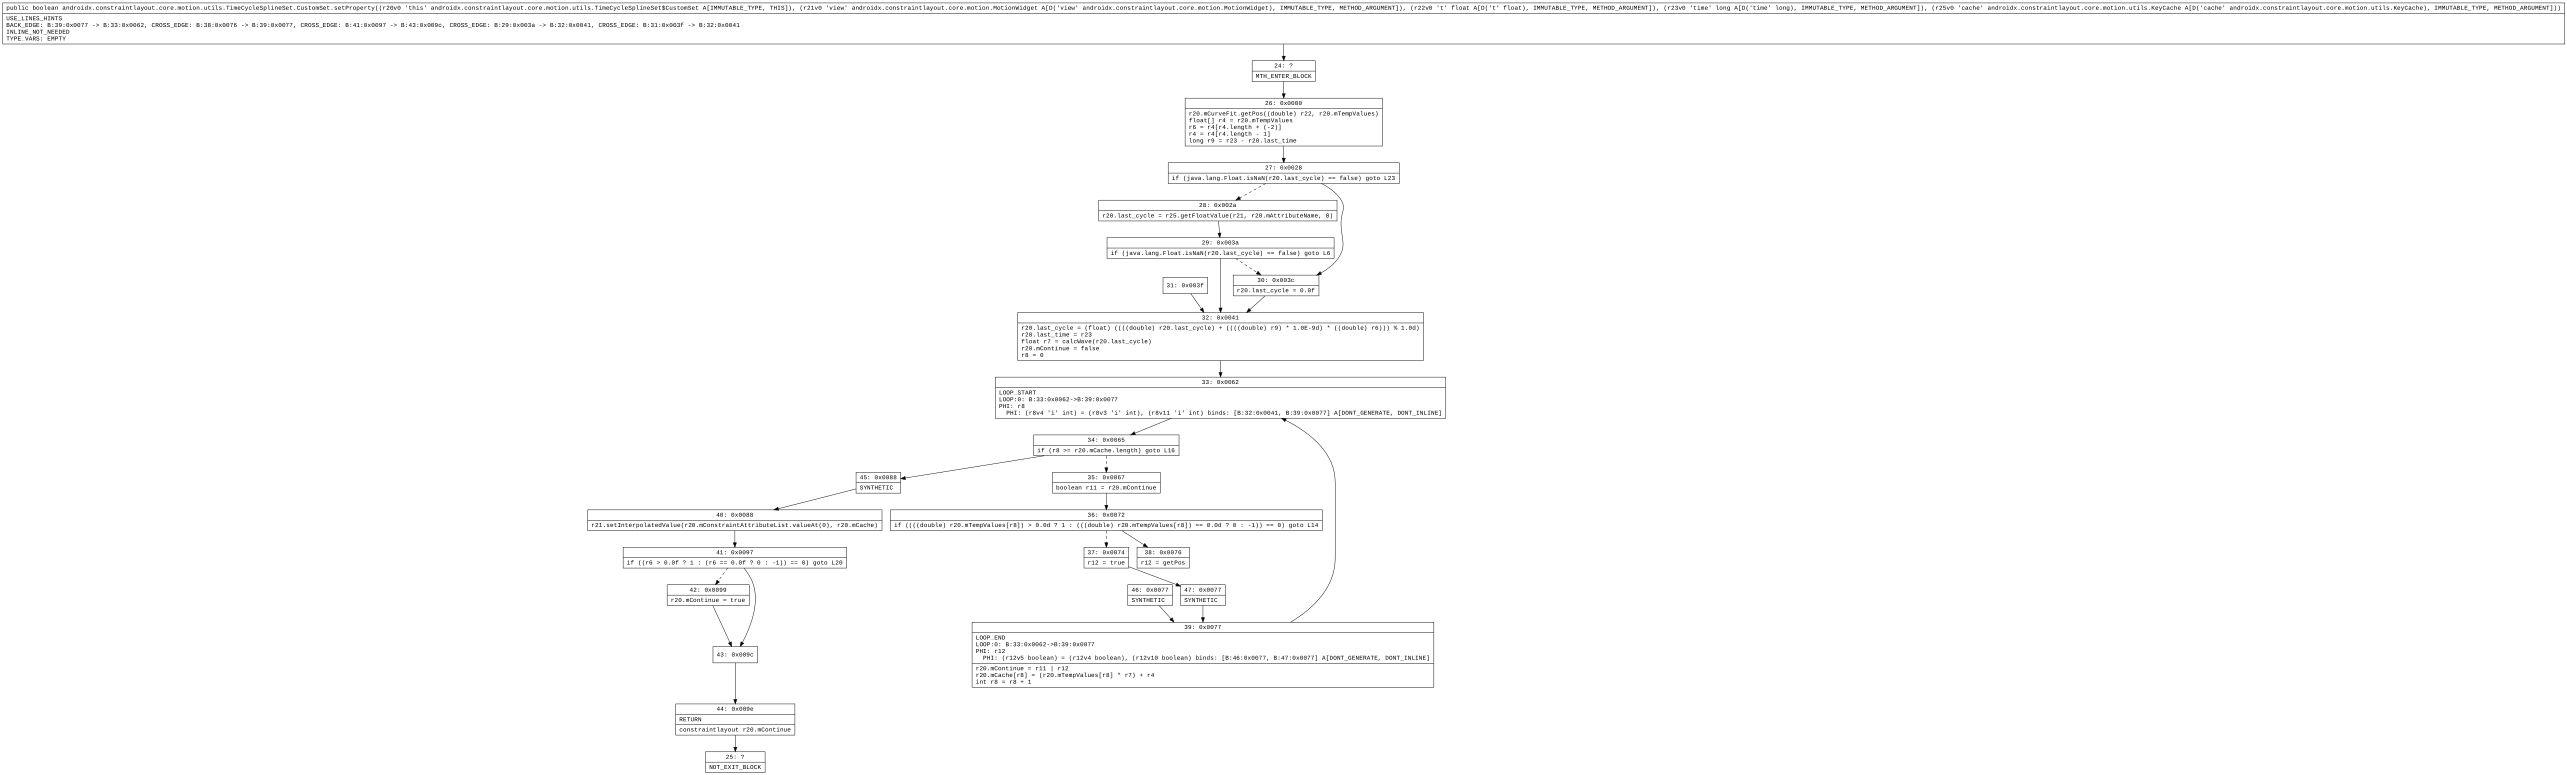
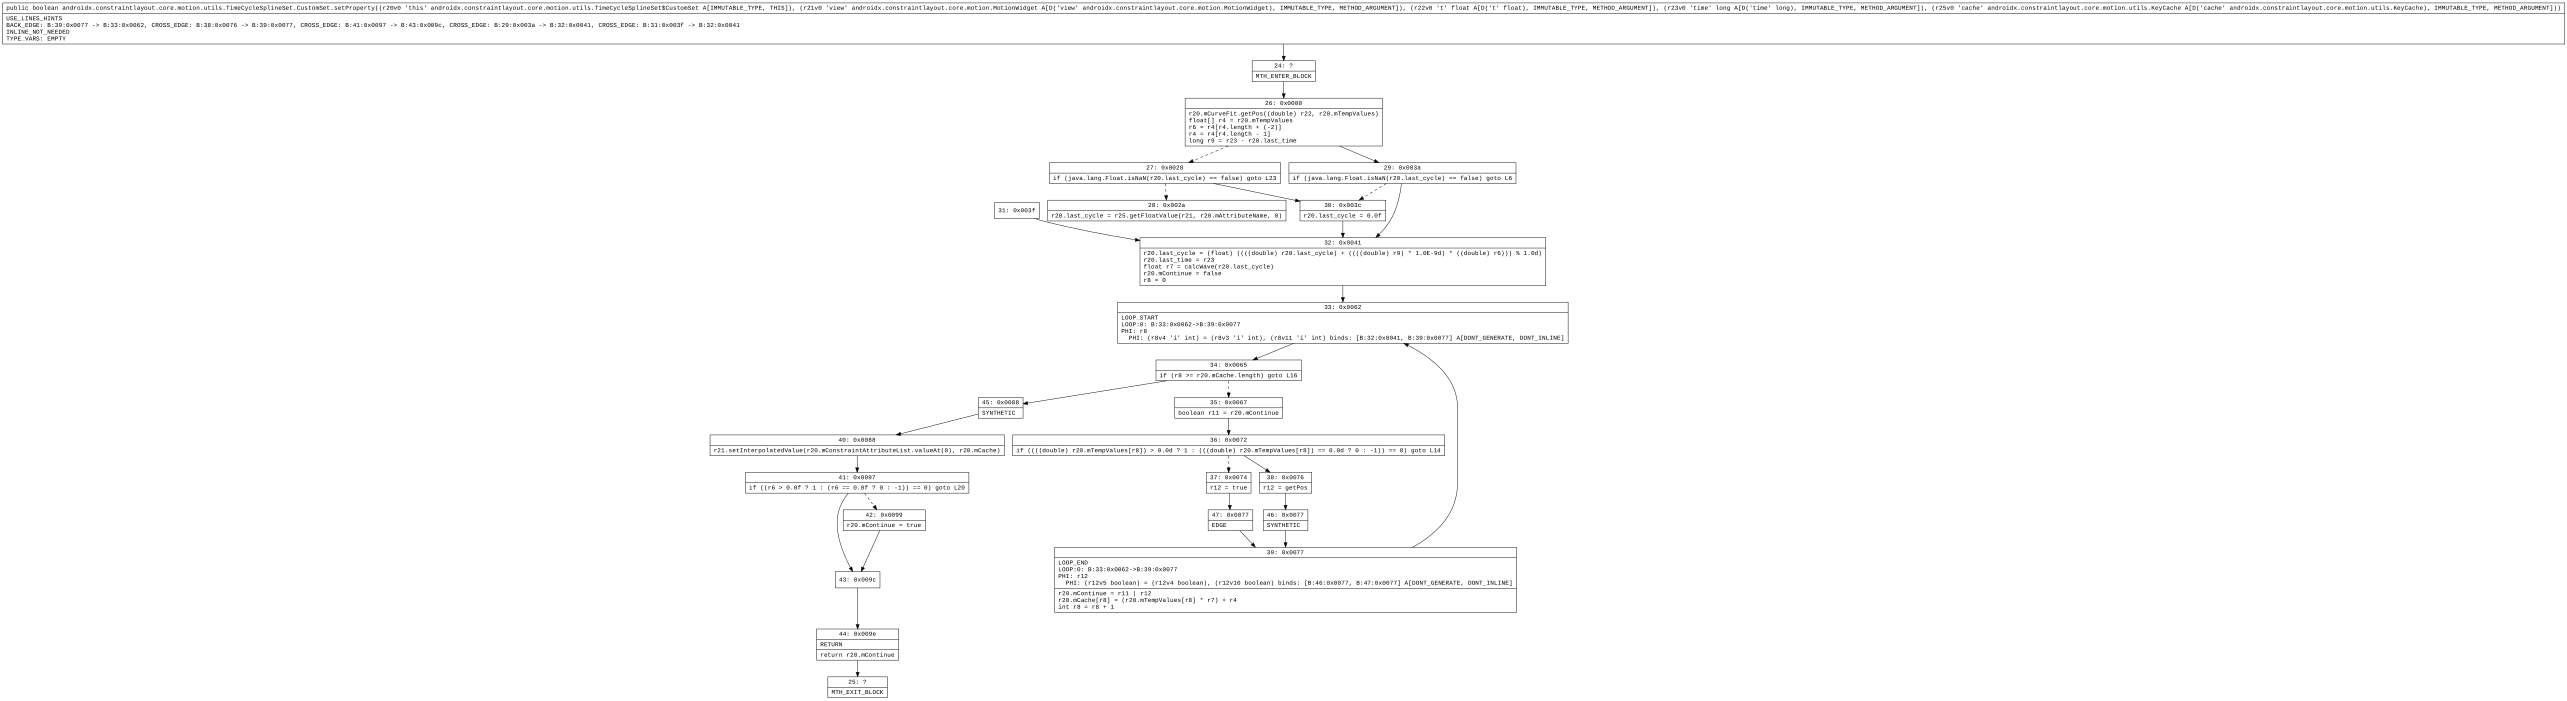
(1284, 152) -> (1210, 153)
(1219, 227) -> (1357, 153)
none -> (1286, 499)
(1201, 600) -> (1219, 525)
(735, 730) -> (858, 655)
(735, 767) -> (858, 692)
